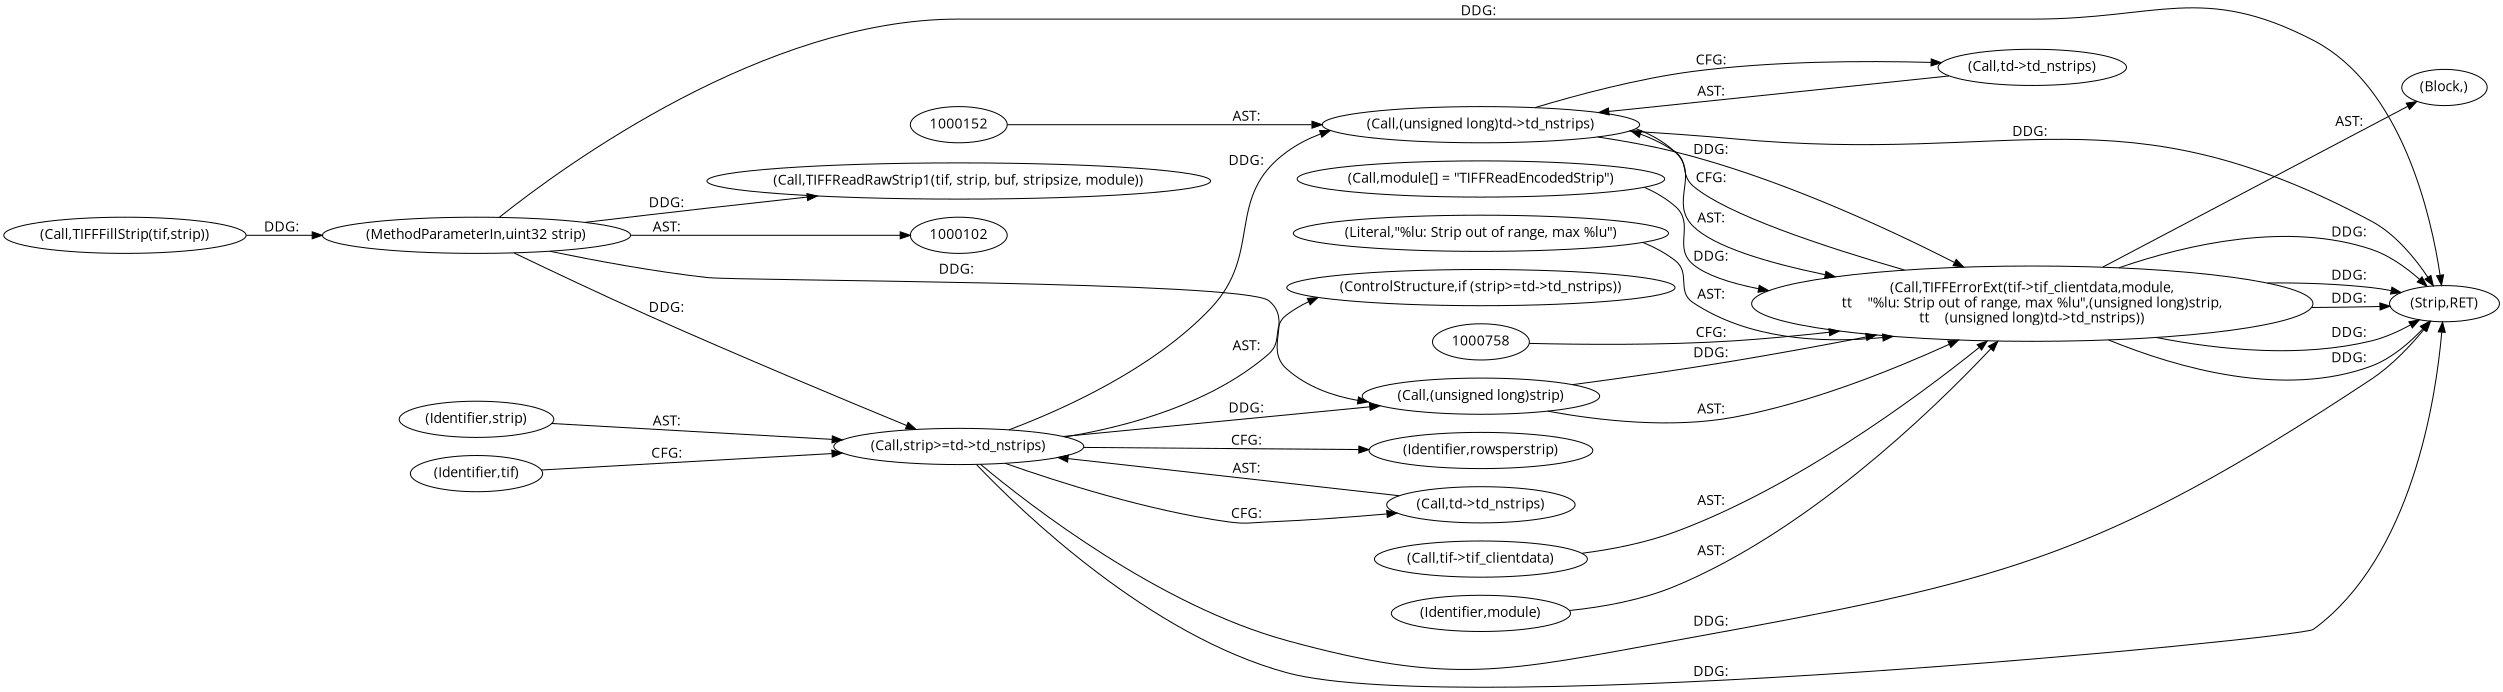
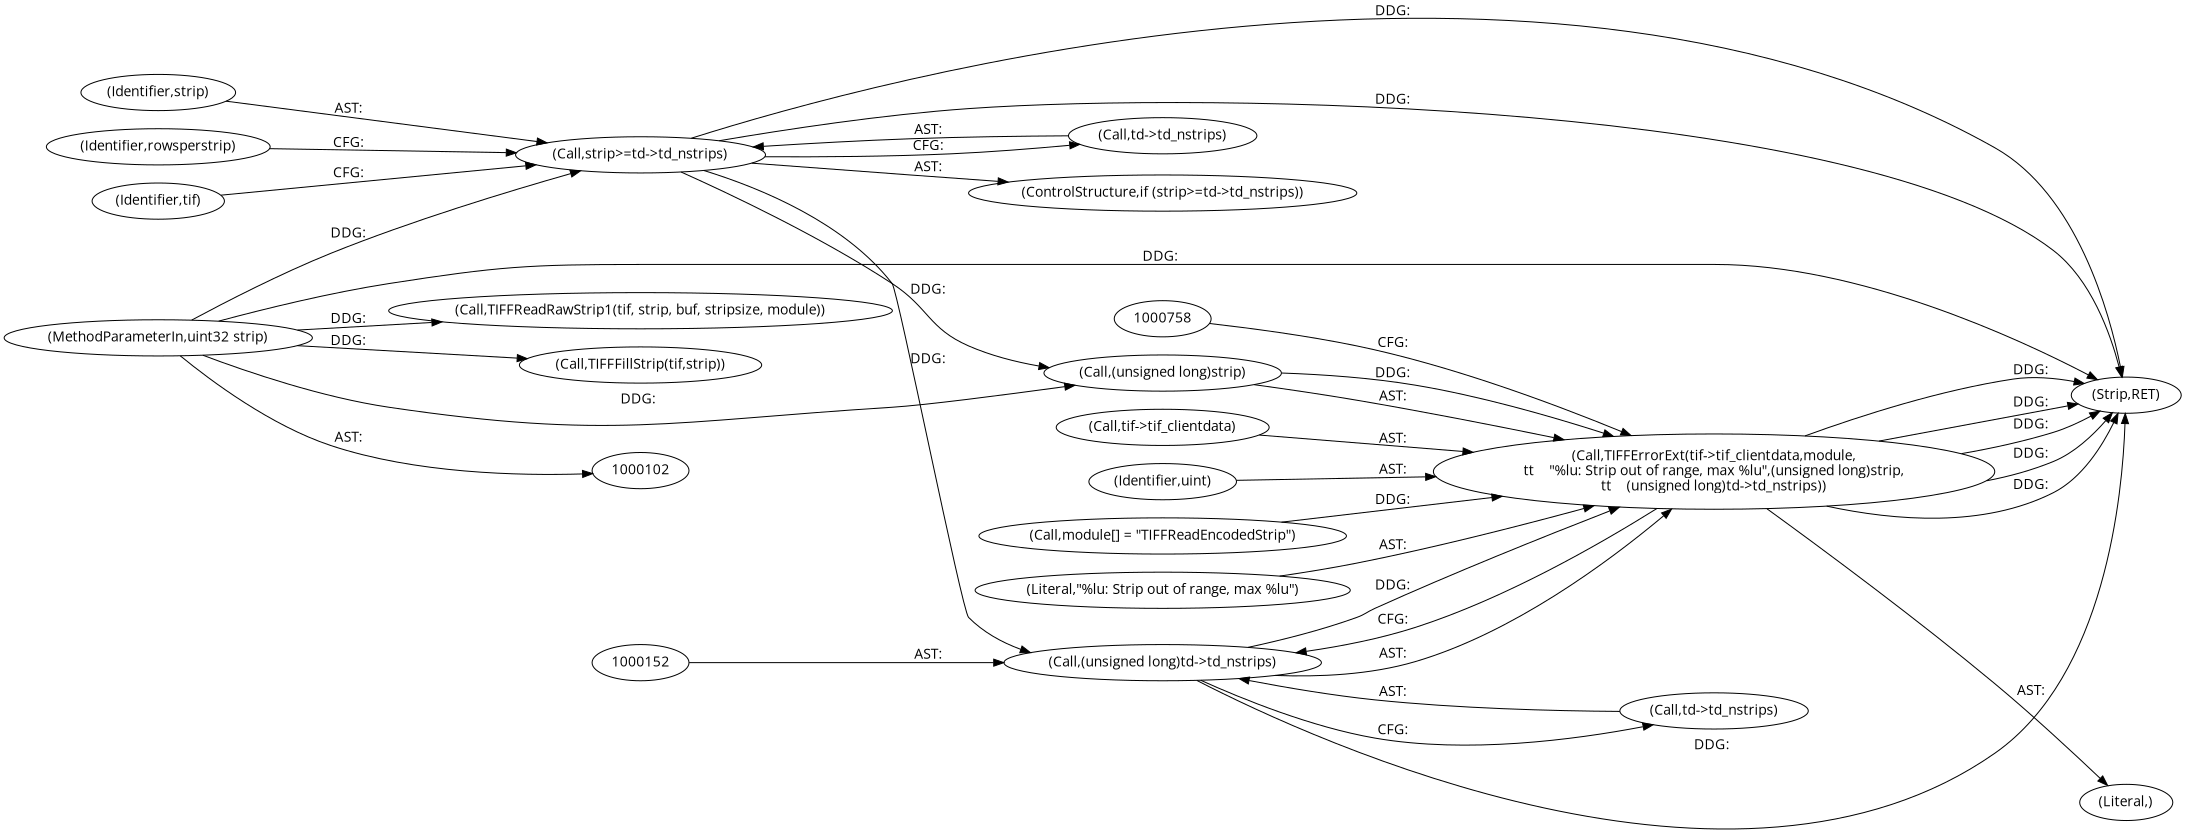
(2445, 87) -> (2126, 802)
(279, 235) -> (407, 352)
(1221, 448) -> (388, 151)
(1481, 613) -> (1163, 482)
